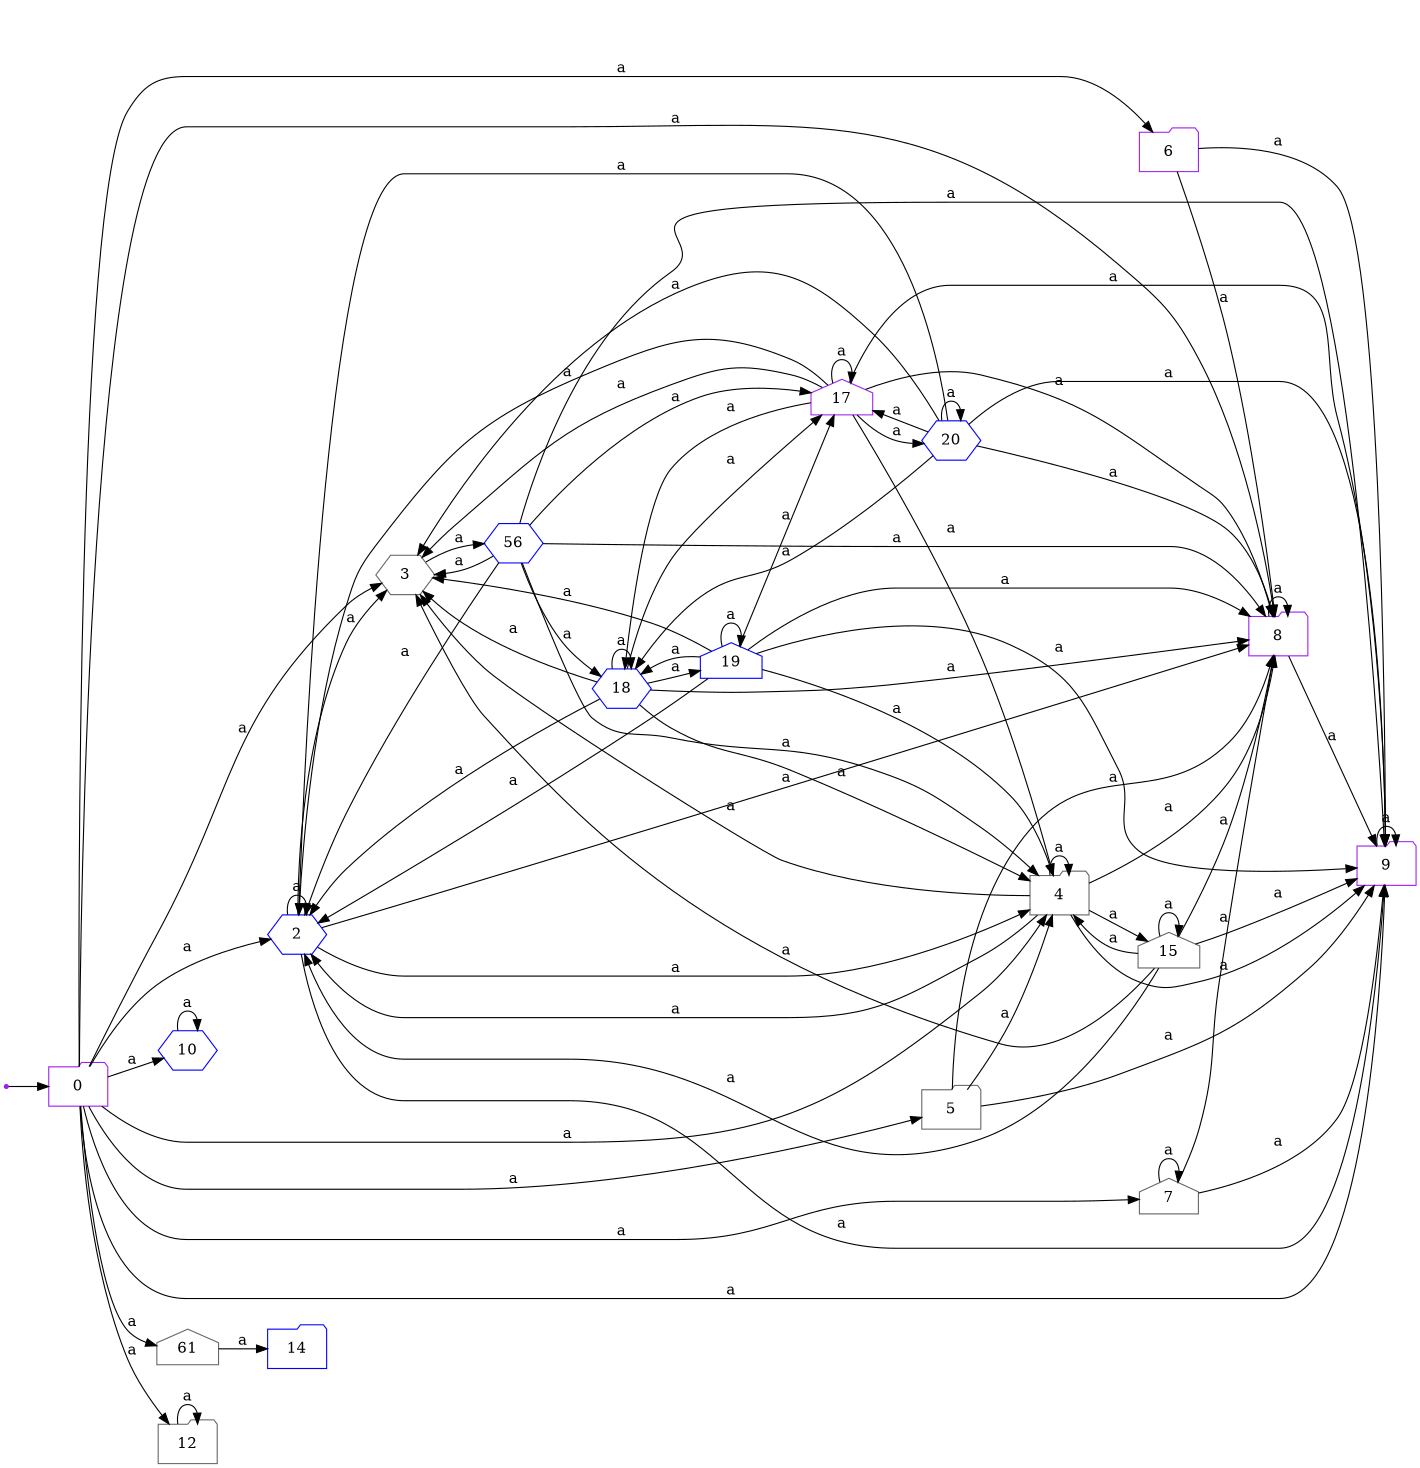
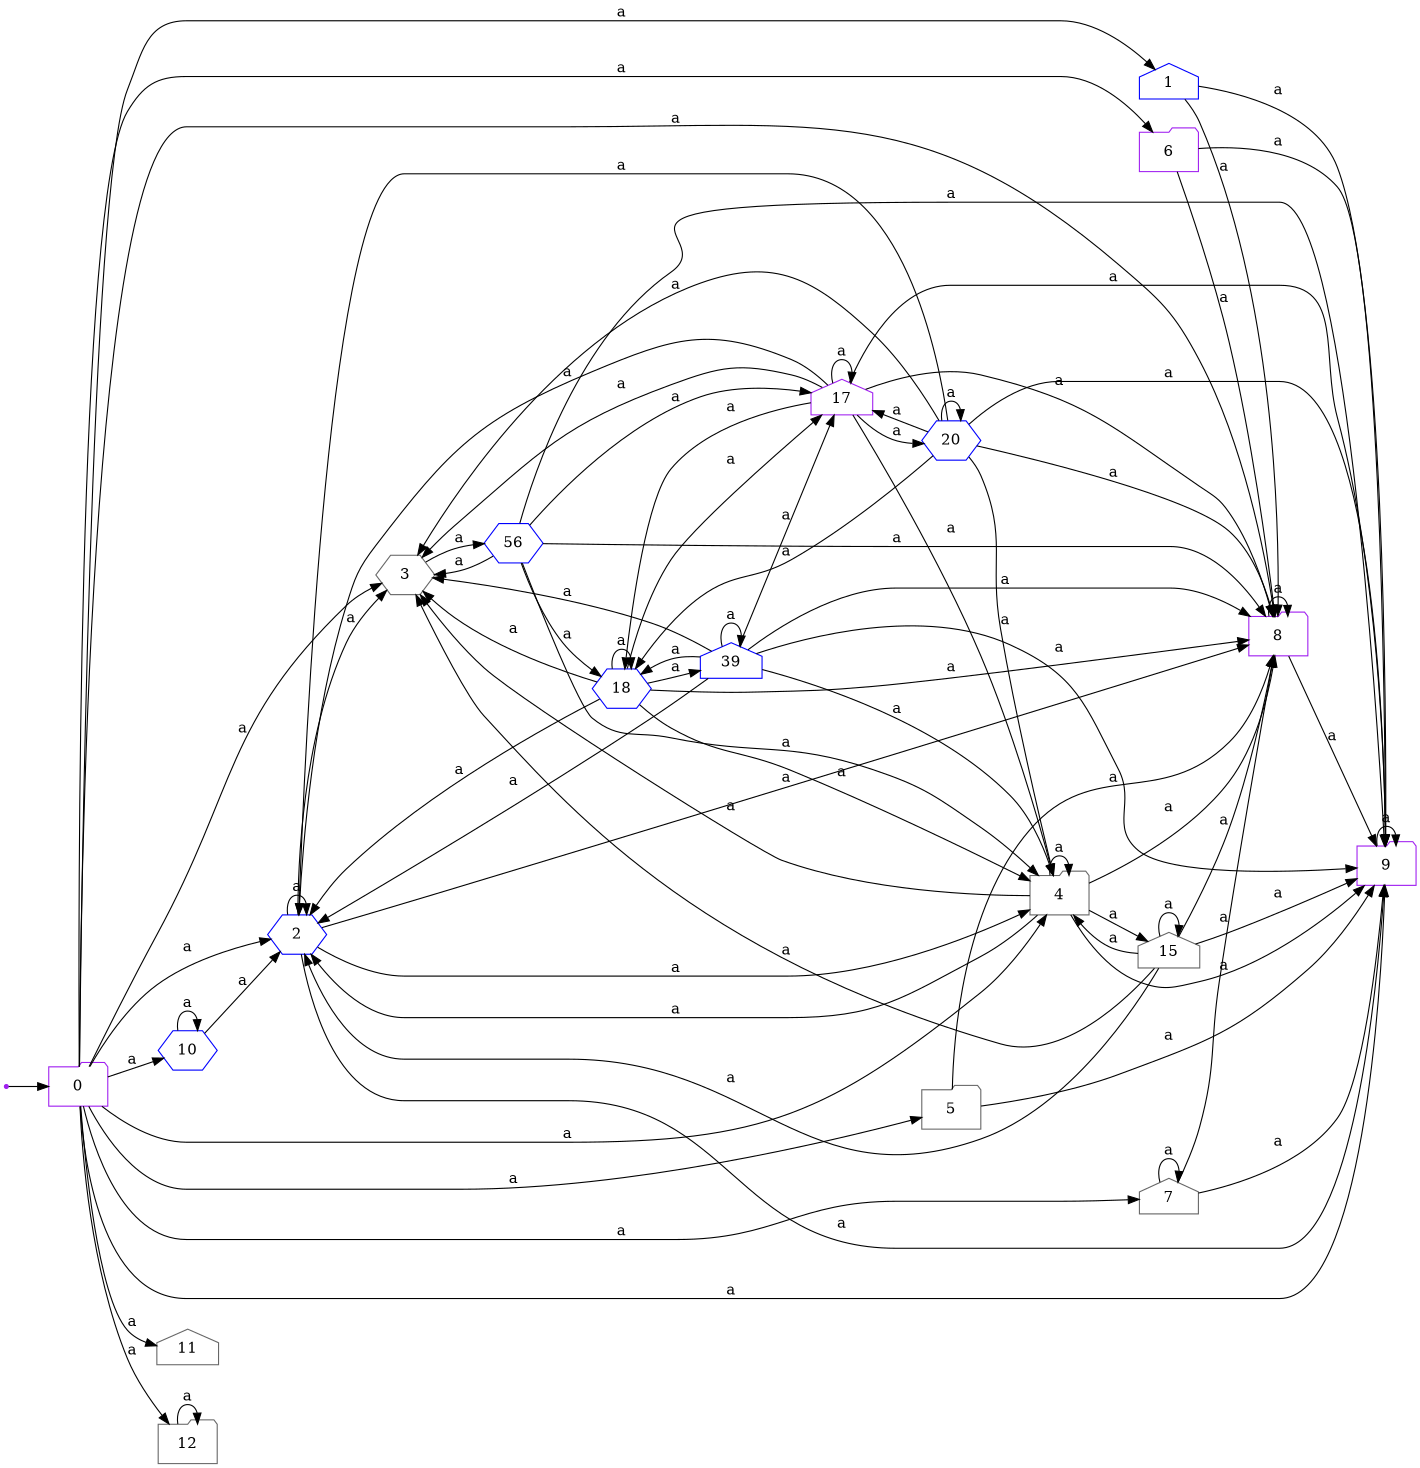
none -> (1169, 83)
(731, 662) -> (731, 662)
(393, 728) -> (239, 997)
(1016, 1011) -> (1006, 660)
(188, 1349) -> (188, 1349)
(297, 1349) -> none
